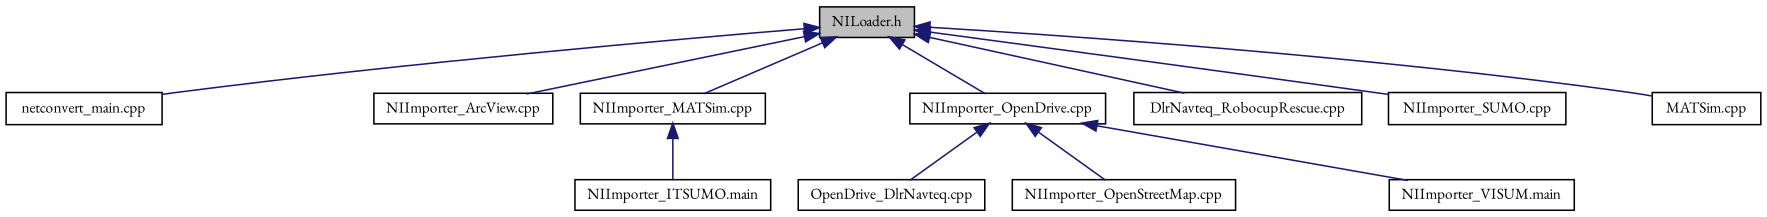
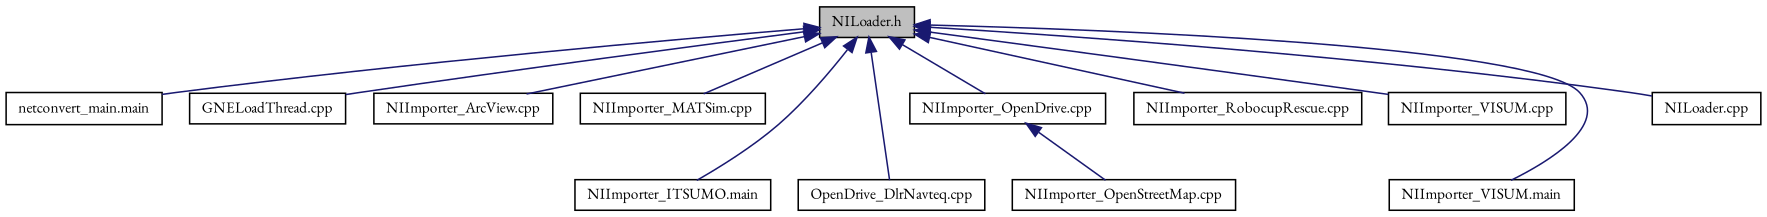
(84, 109) -> (84, 109)
none -> (268, 109)
(1248, 109) -> (1248, 109)
(1477, 109) -> (1477, 109)
(1707, 109) -> (1707, 109)
(1252, 153) -> (1322, 44)
(943, 156) -> (880, 116)
(673, 159) -> (779, 124)
